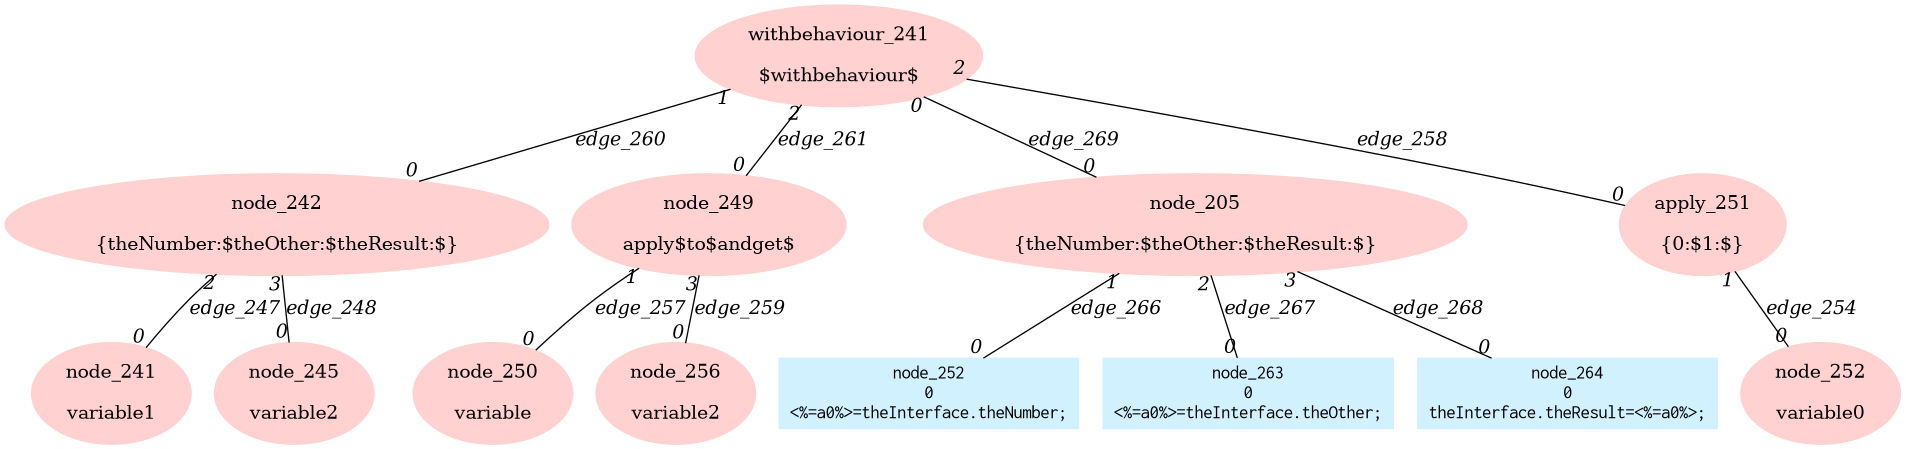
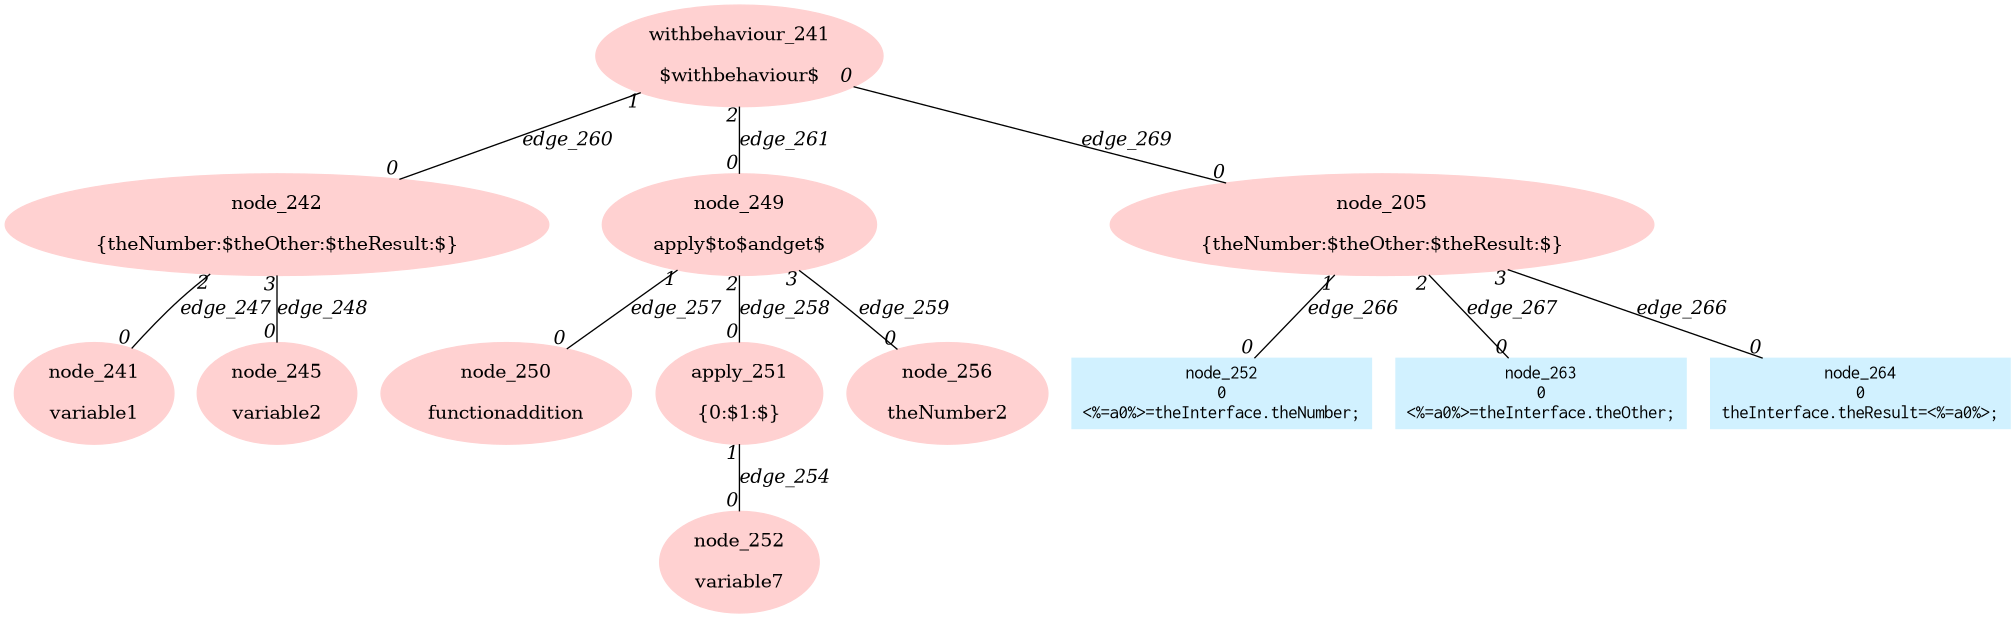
(1297, 139) -> (739, 309)
(1438, 309) -> (1682, 309)
(493, 393) -> (506, 393)
(676, 393) -> (947, 393)
(1821, 393) -> (739, 562)
